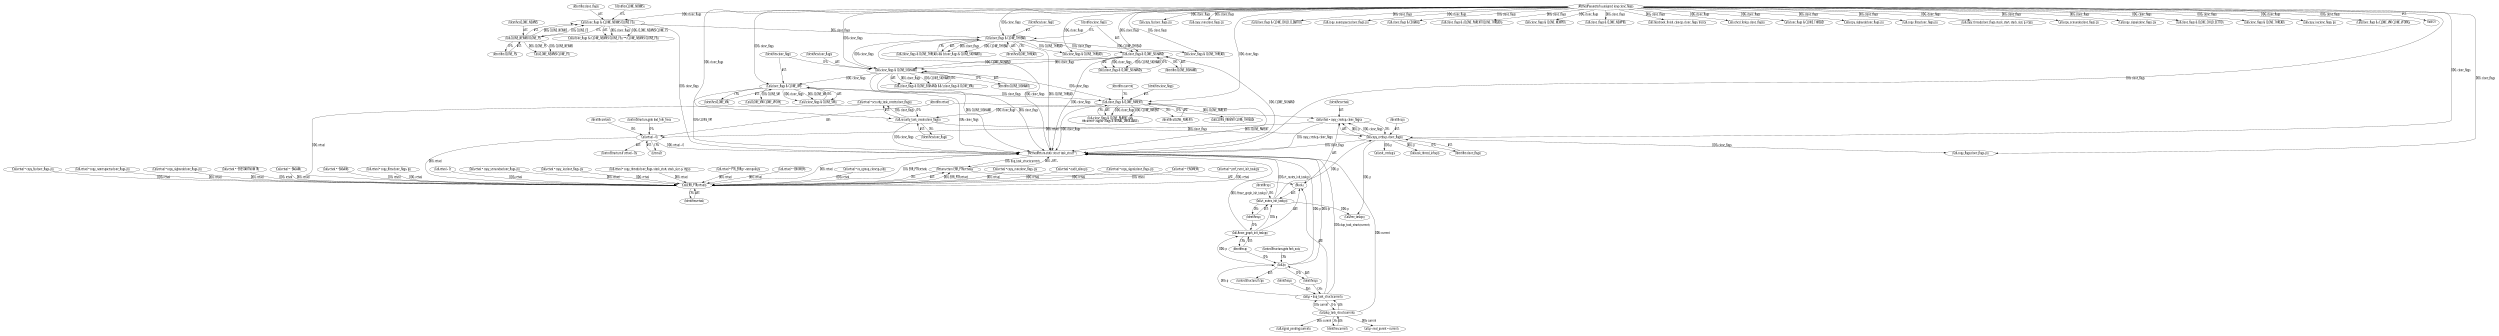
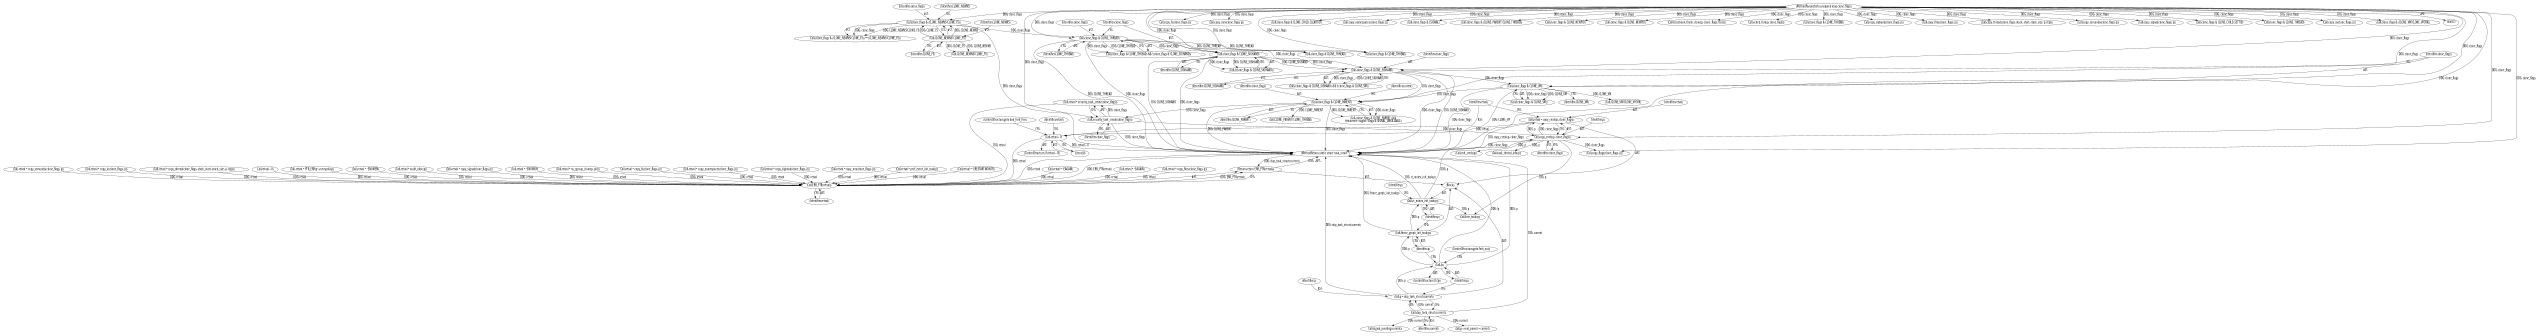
(748, 95) -> none
